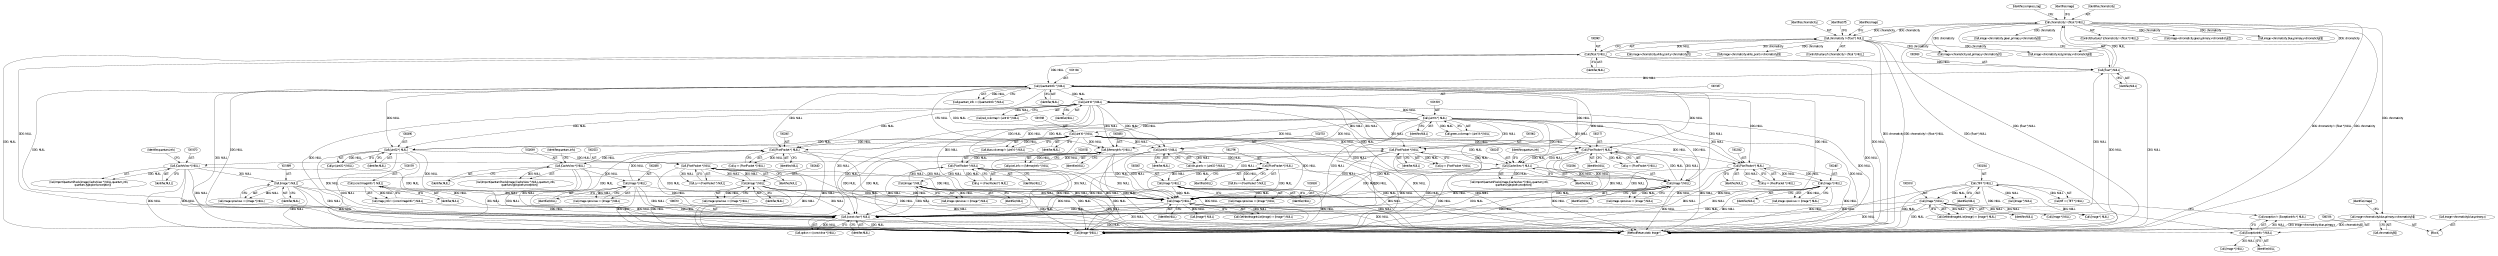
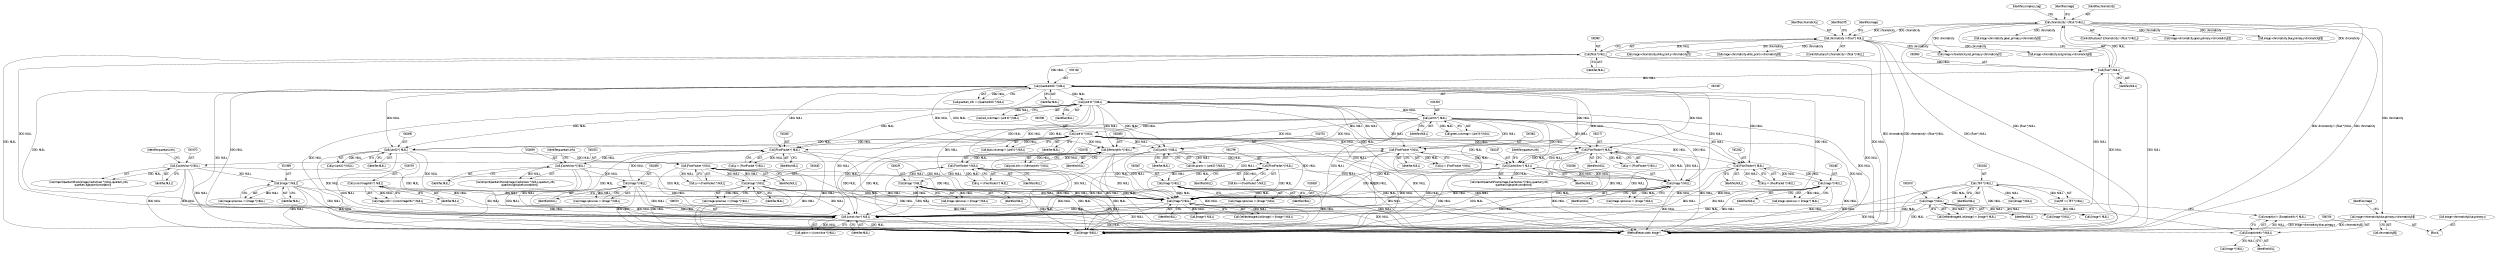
(941, 118) -> (941, 118)
none -> (895, 166)
